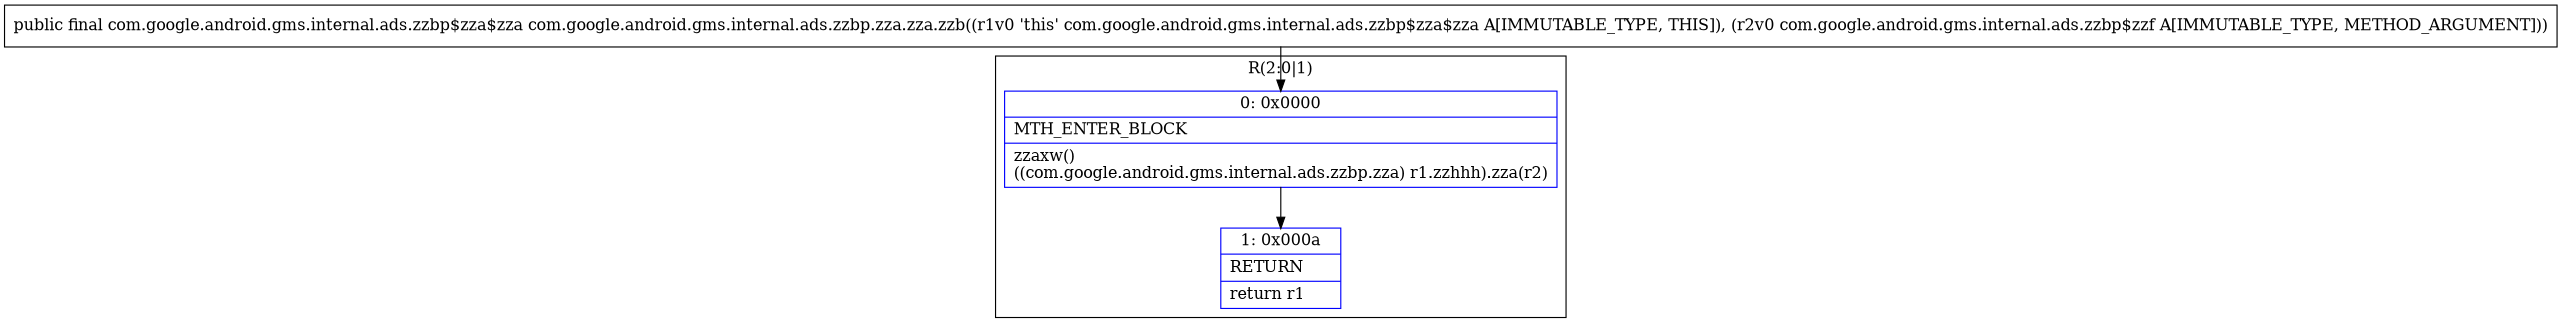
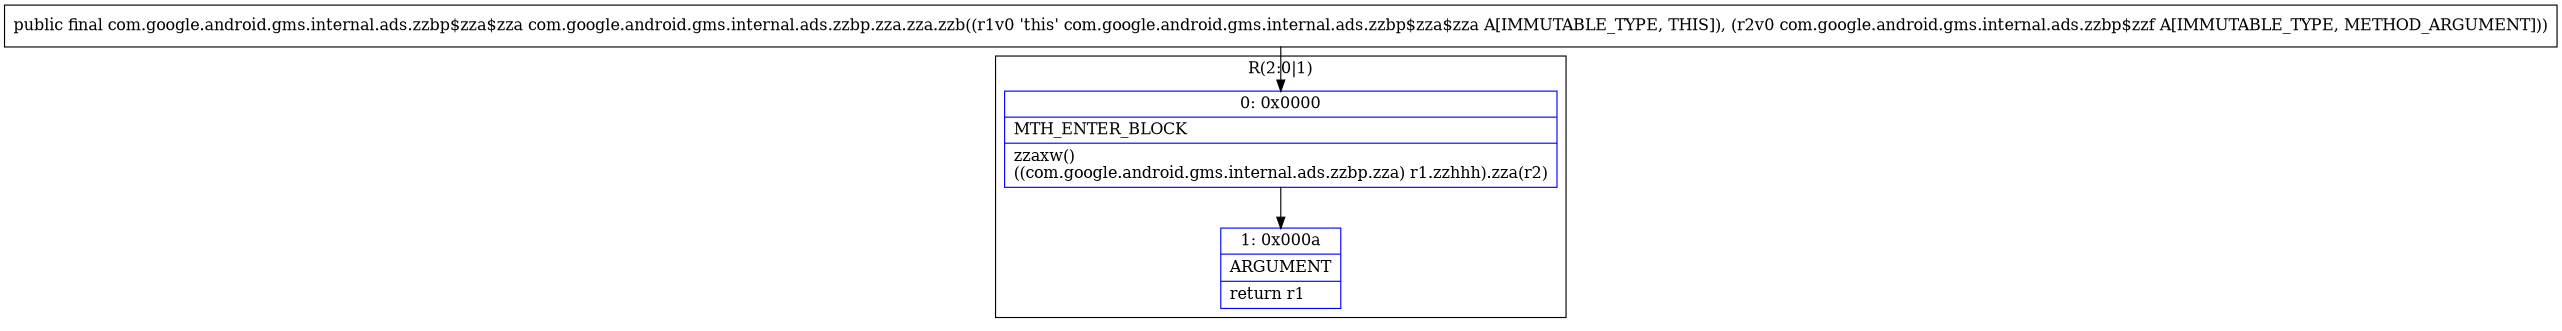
(1267, 267) -> (1281, 267)
